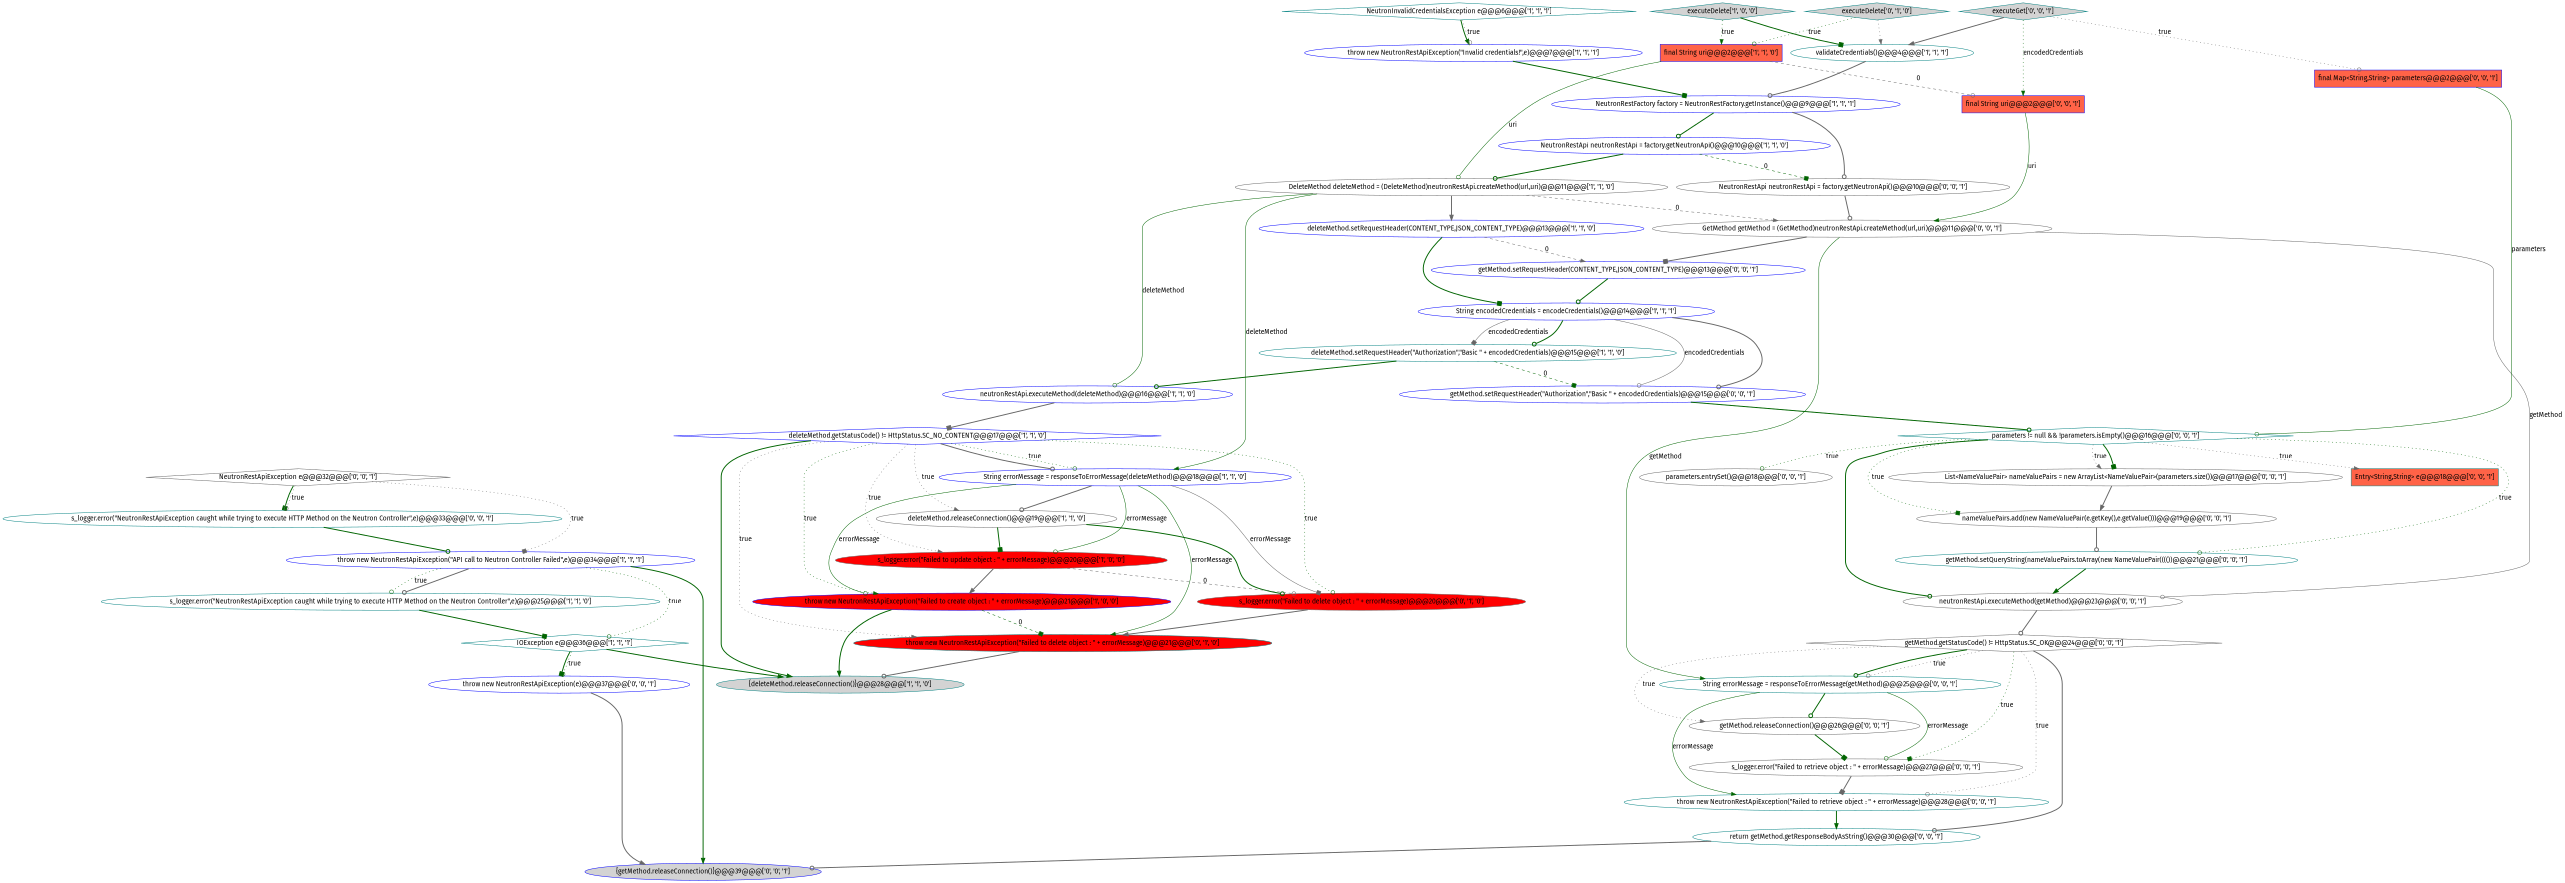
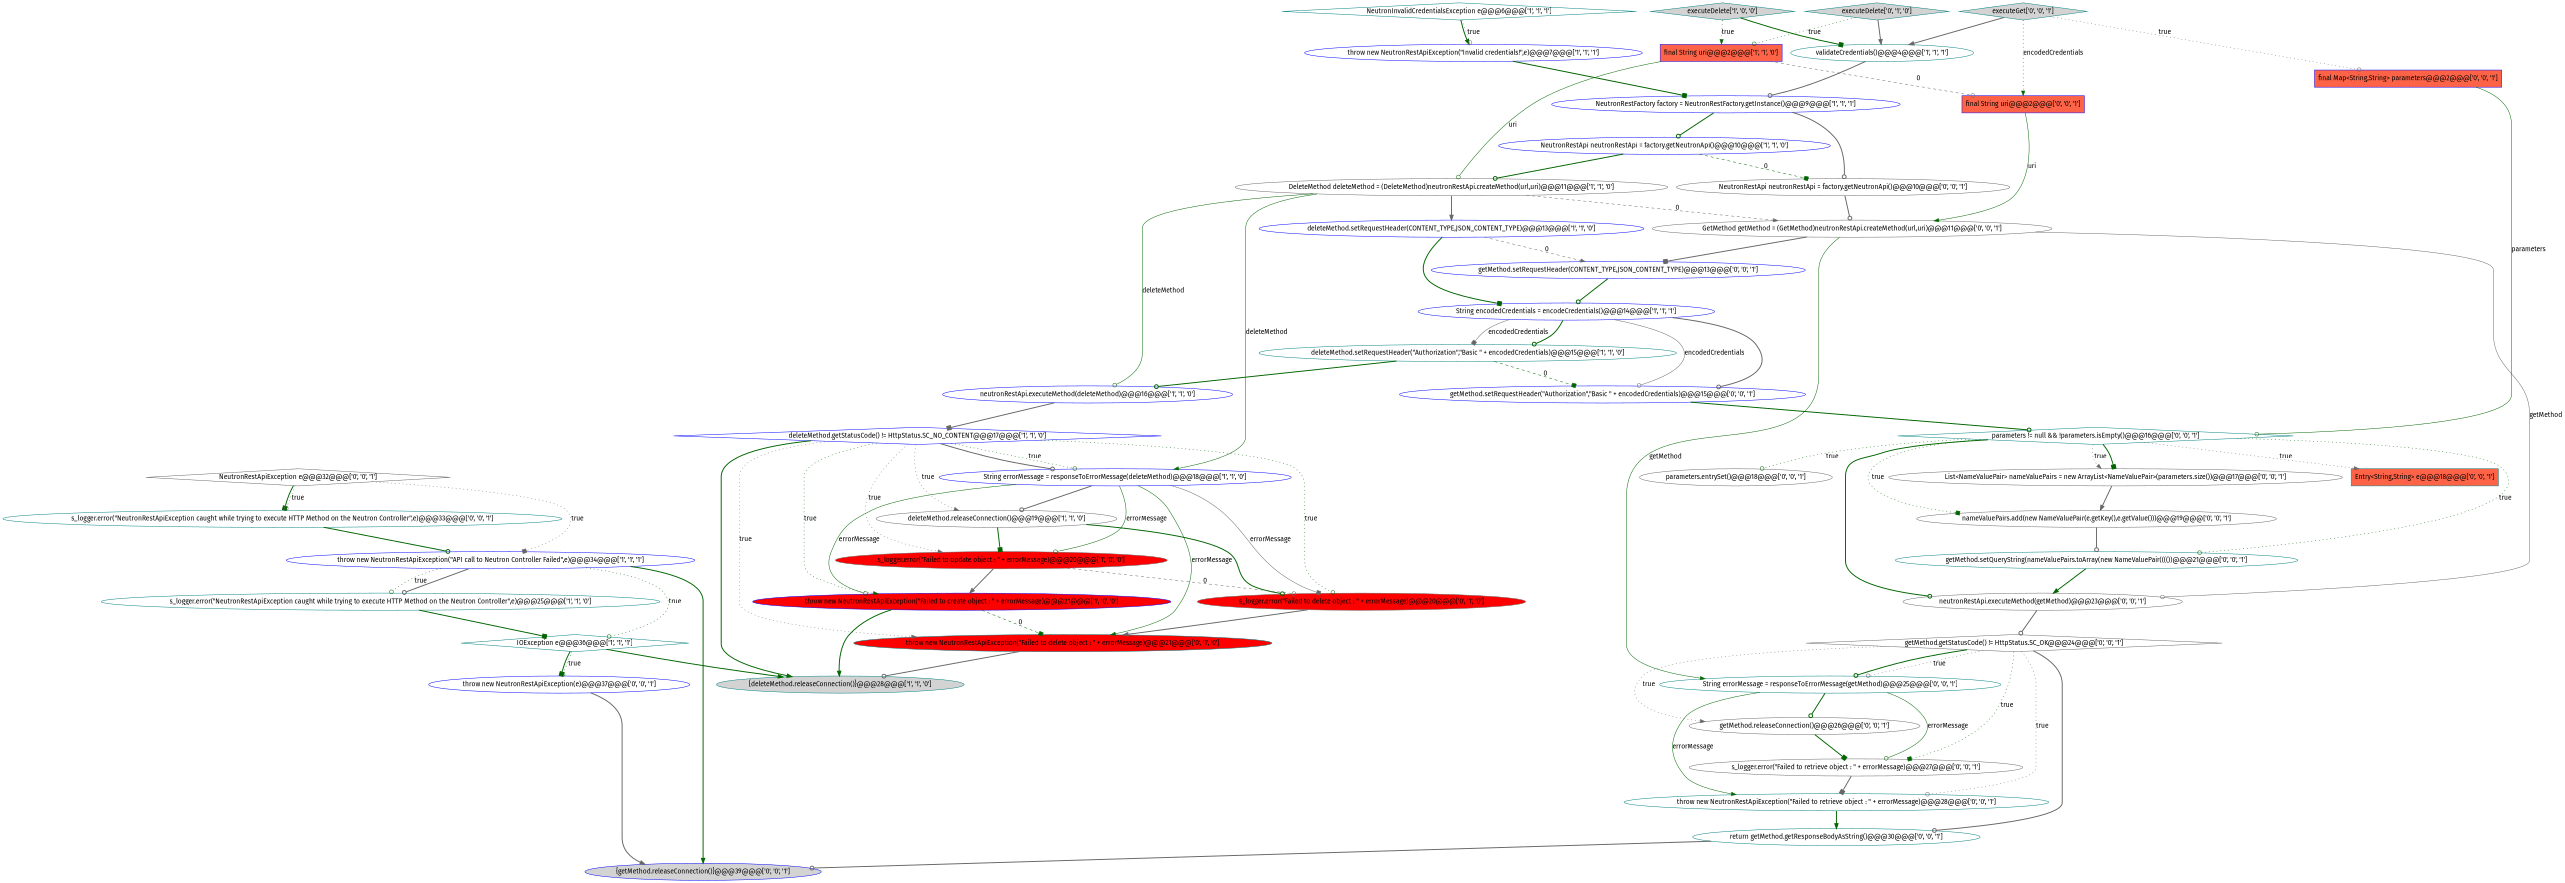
(1879, 30) -> (1879, 30)
